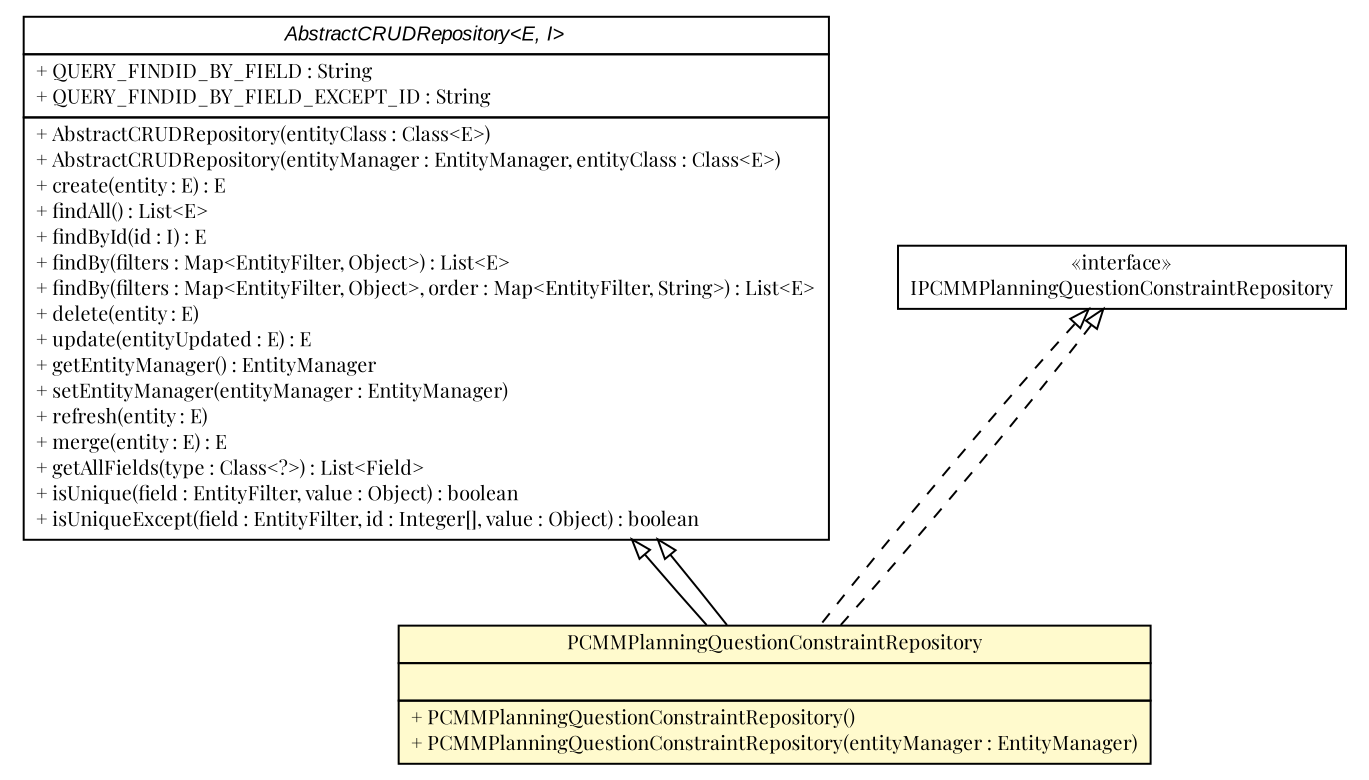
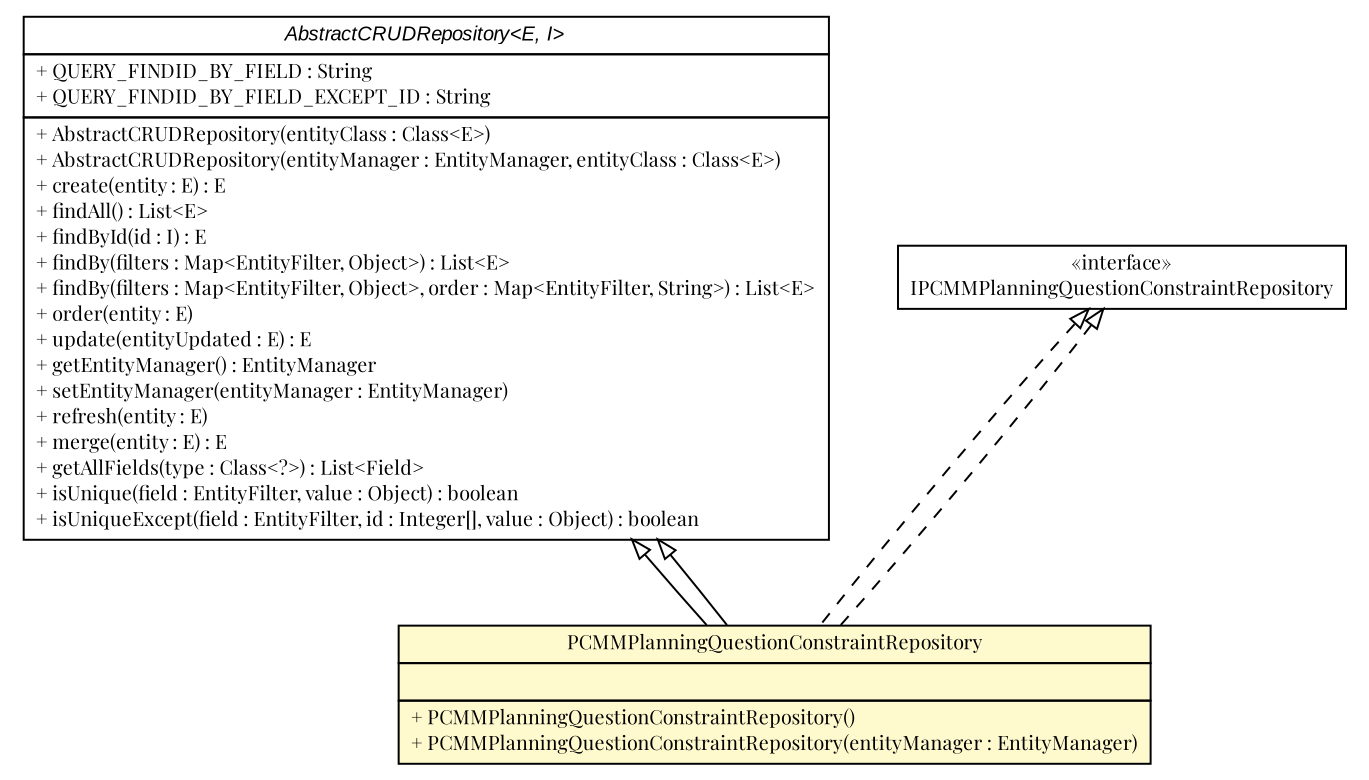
(118, 315) -> (115, 315)
